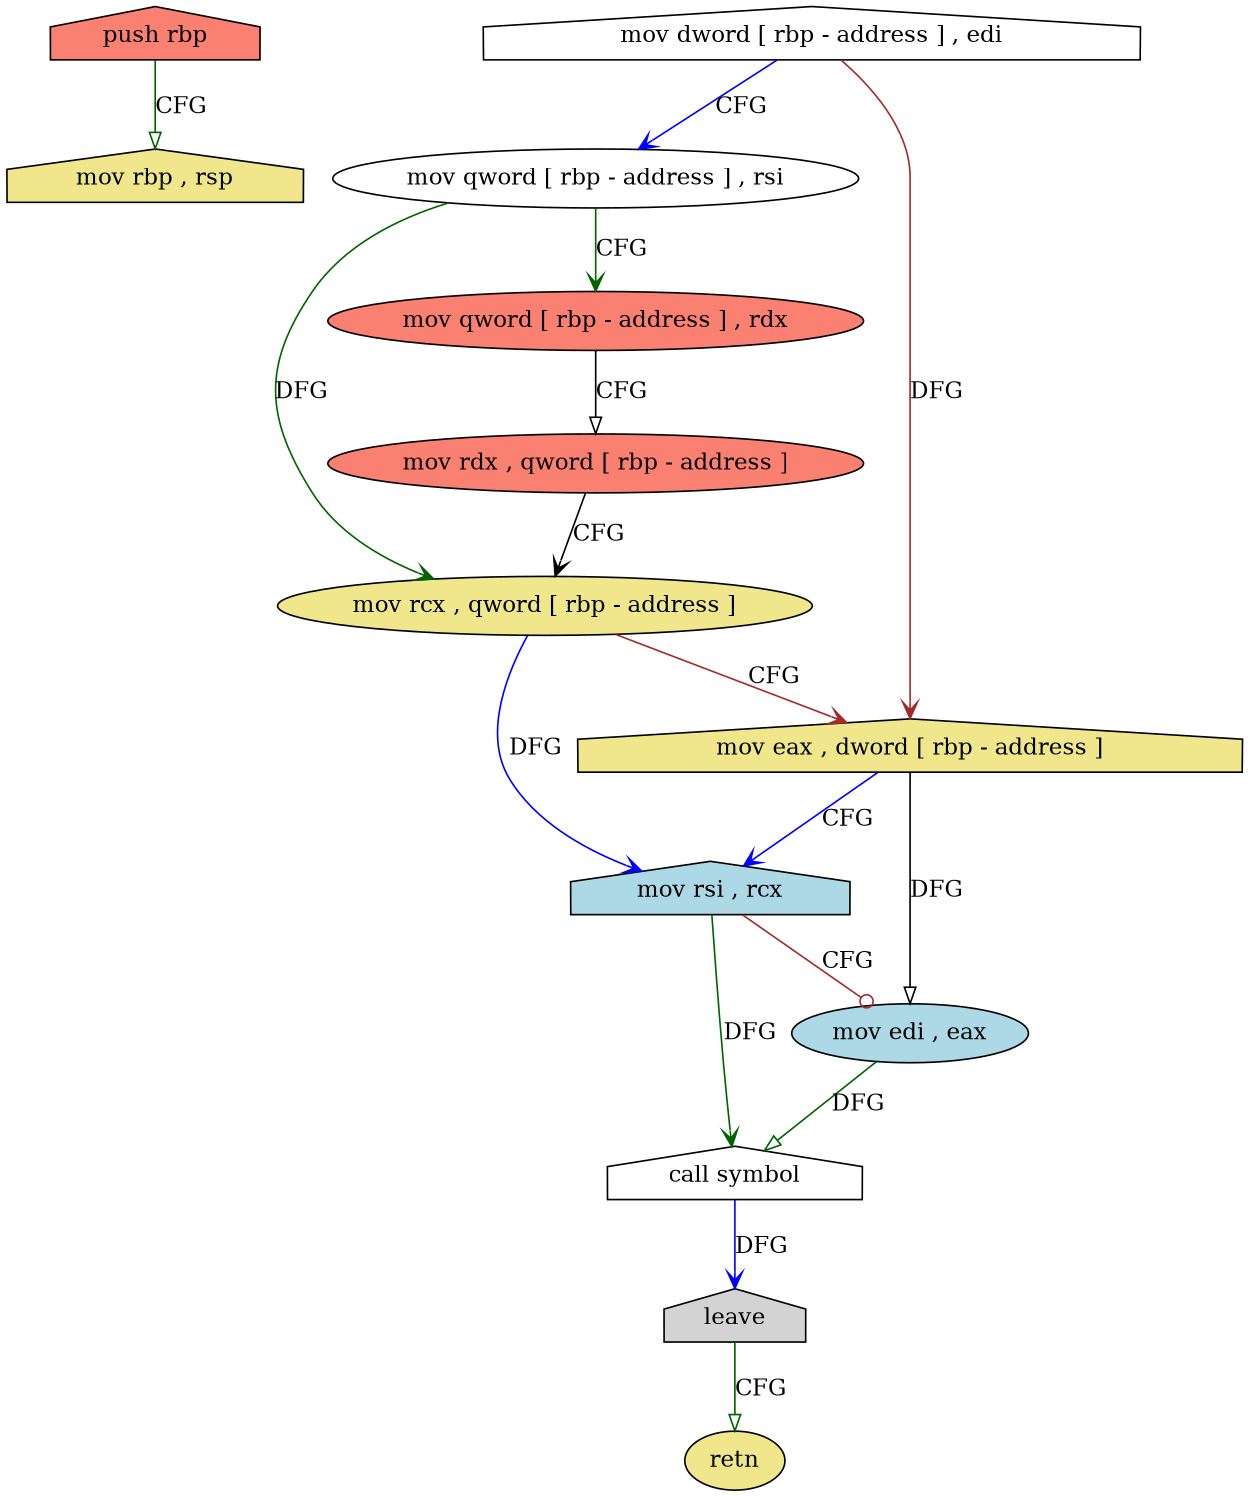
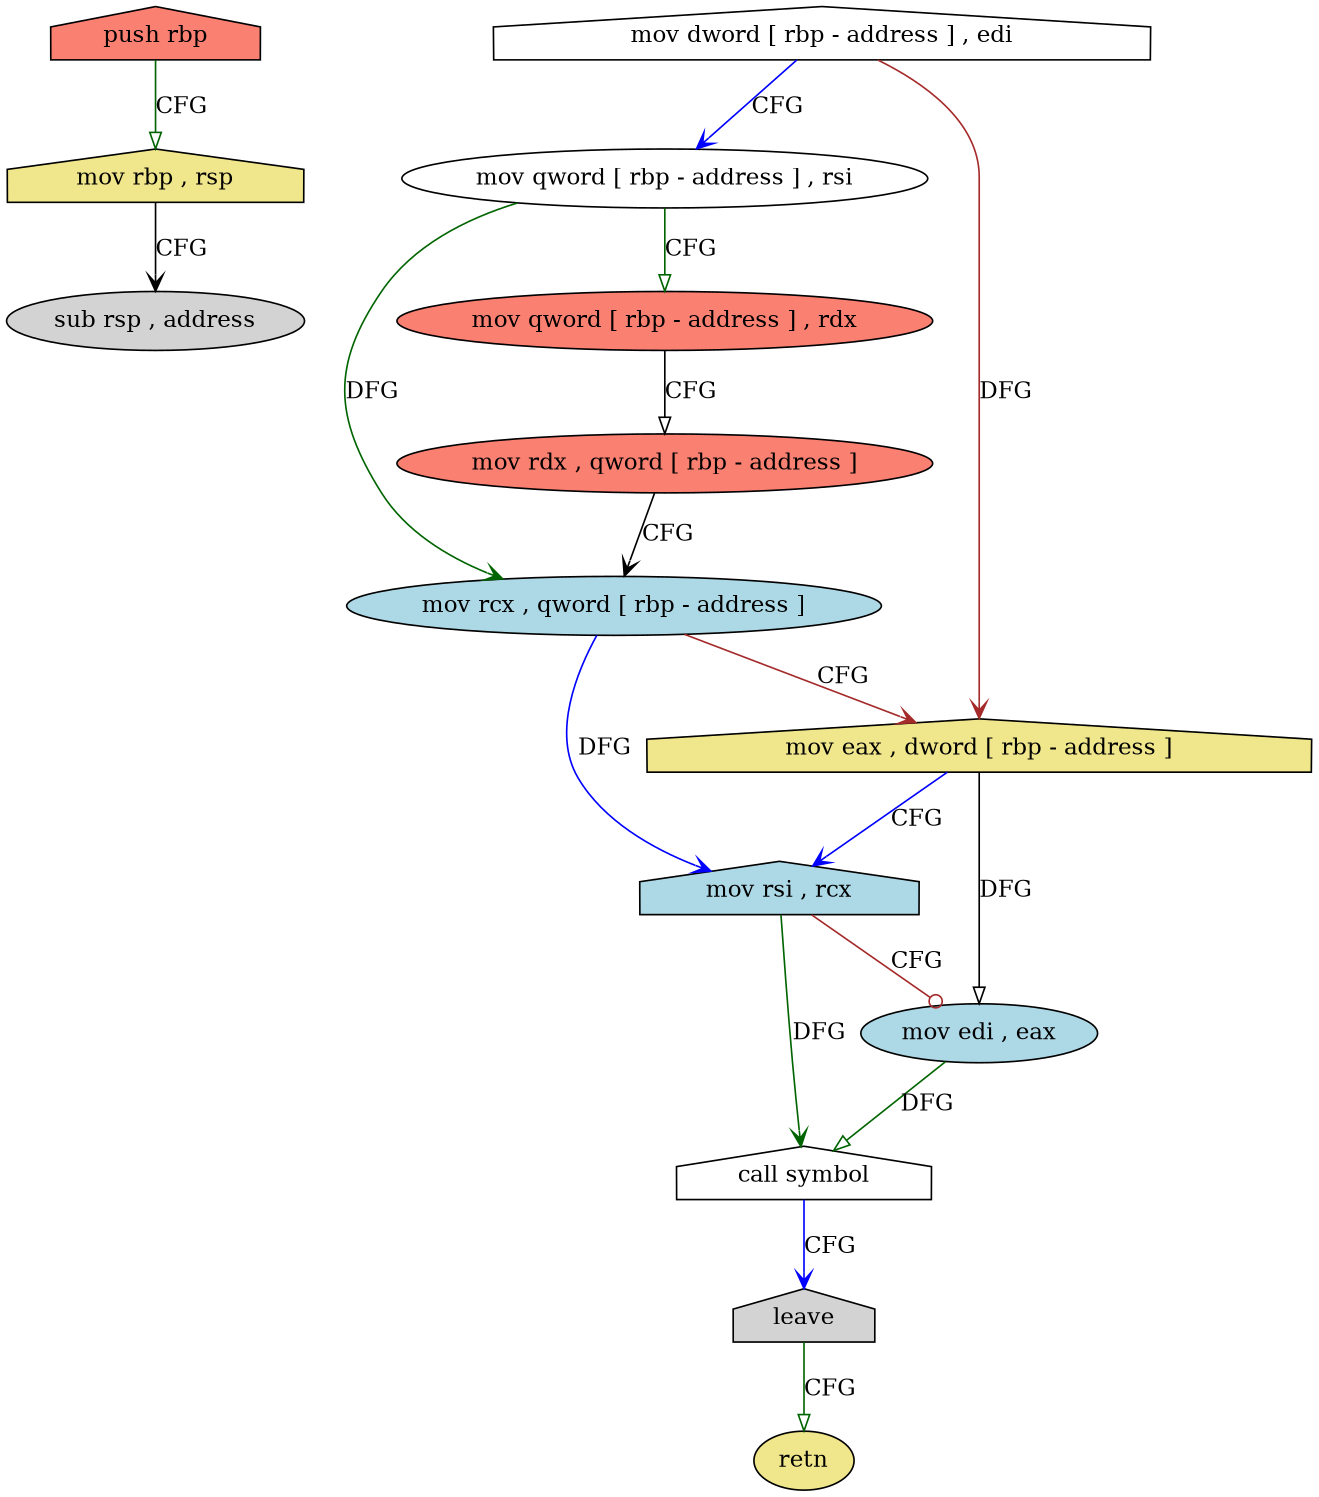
(596, 241) -> (665, 241)
none -> (156, 321)
(545, 606) -> (614, 606)
(762, 1247) -> (830, 1247)
